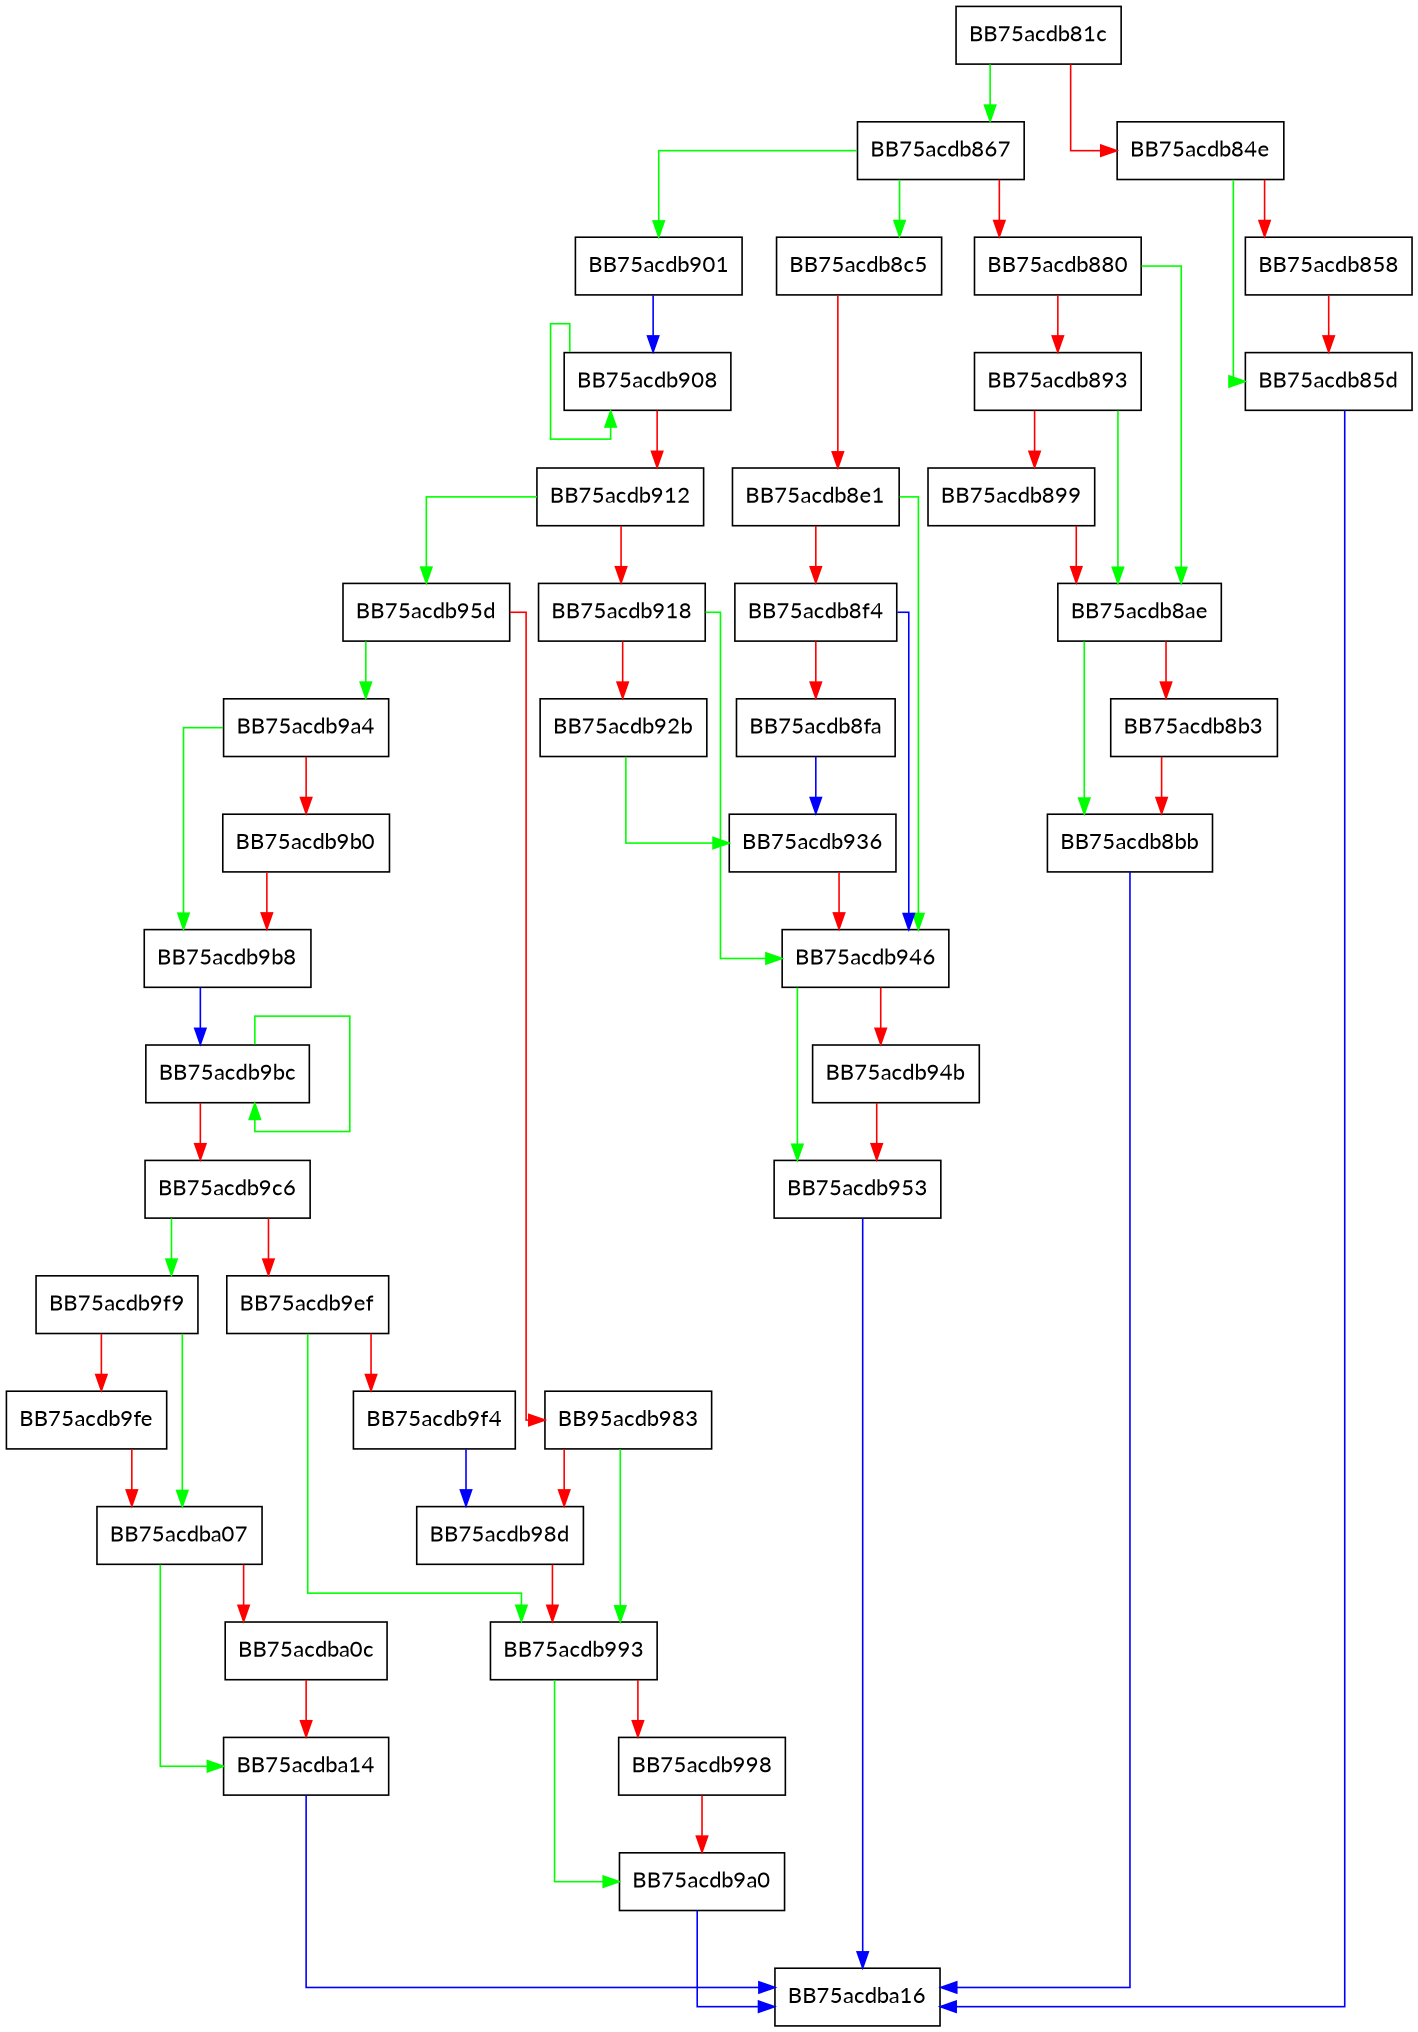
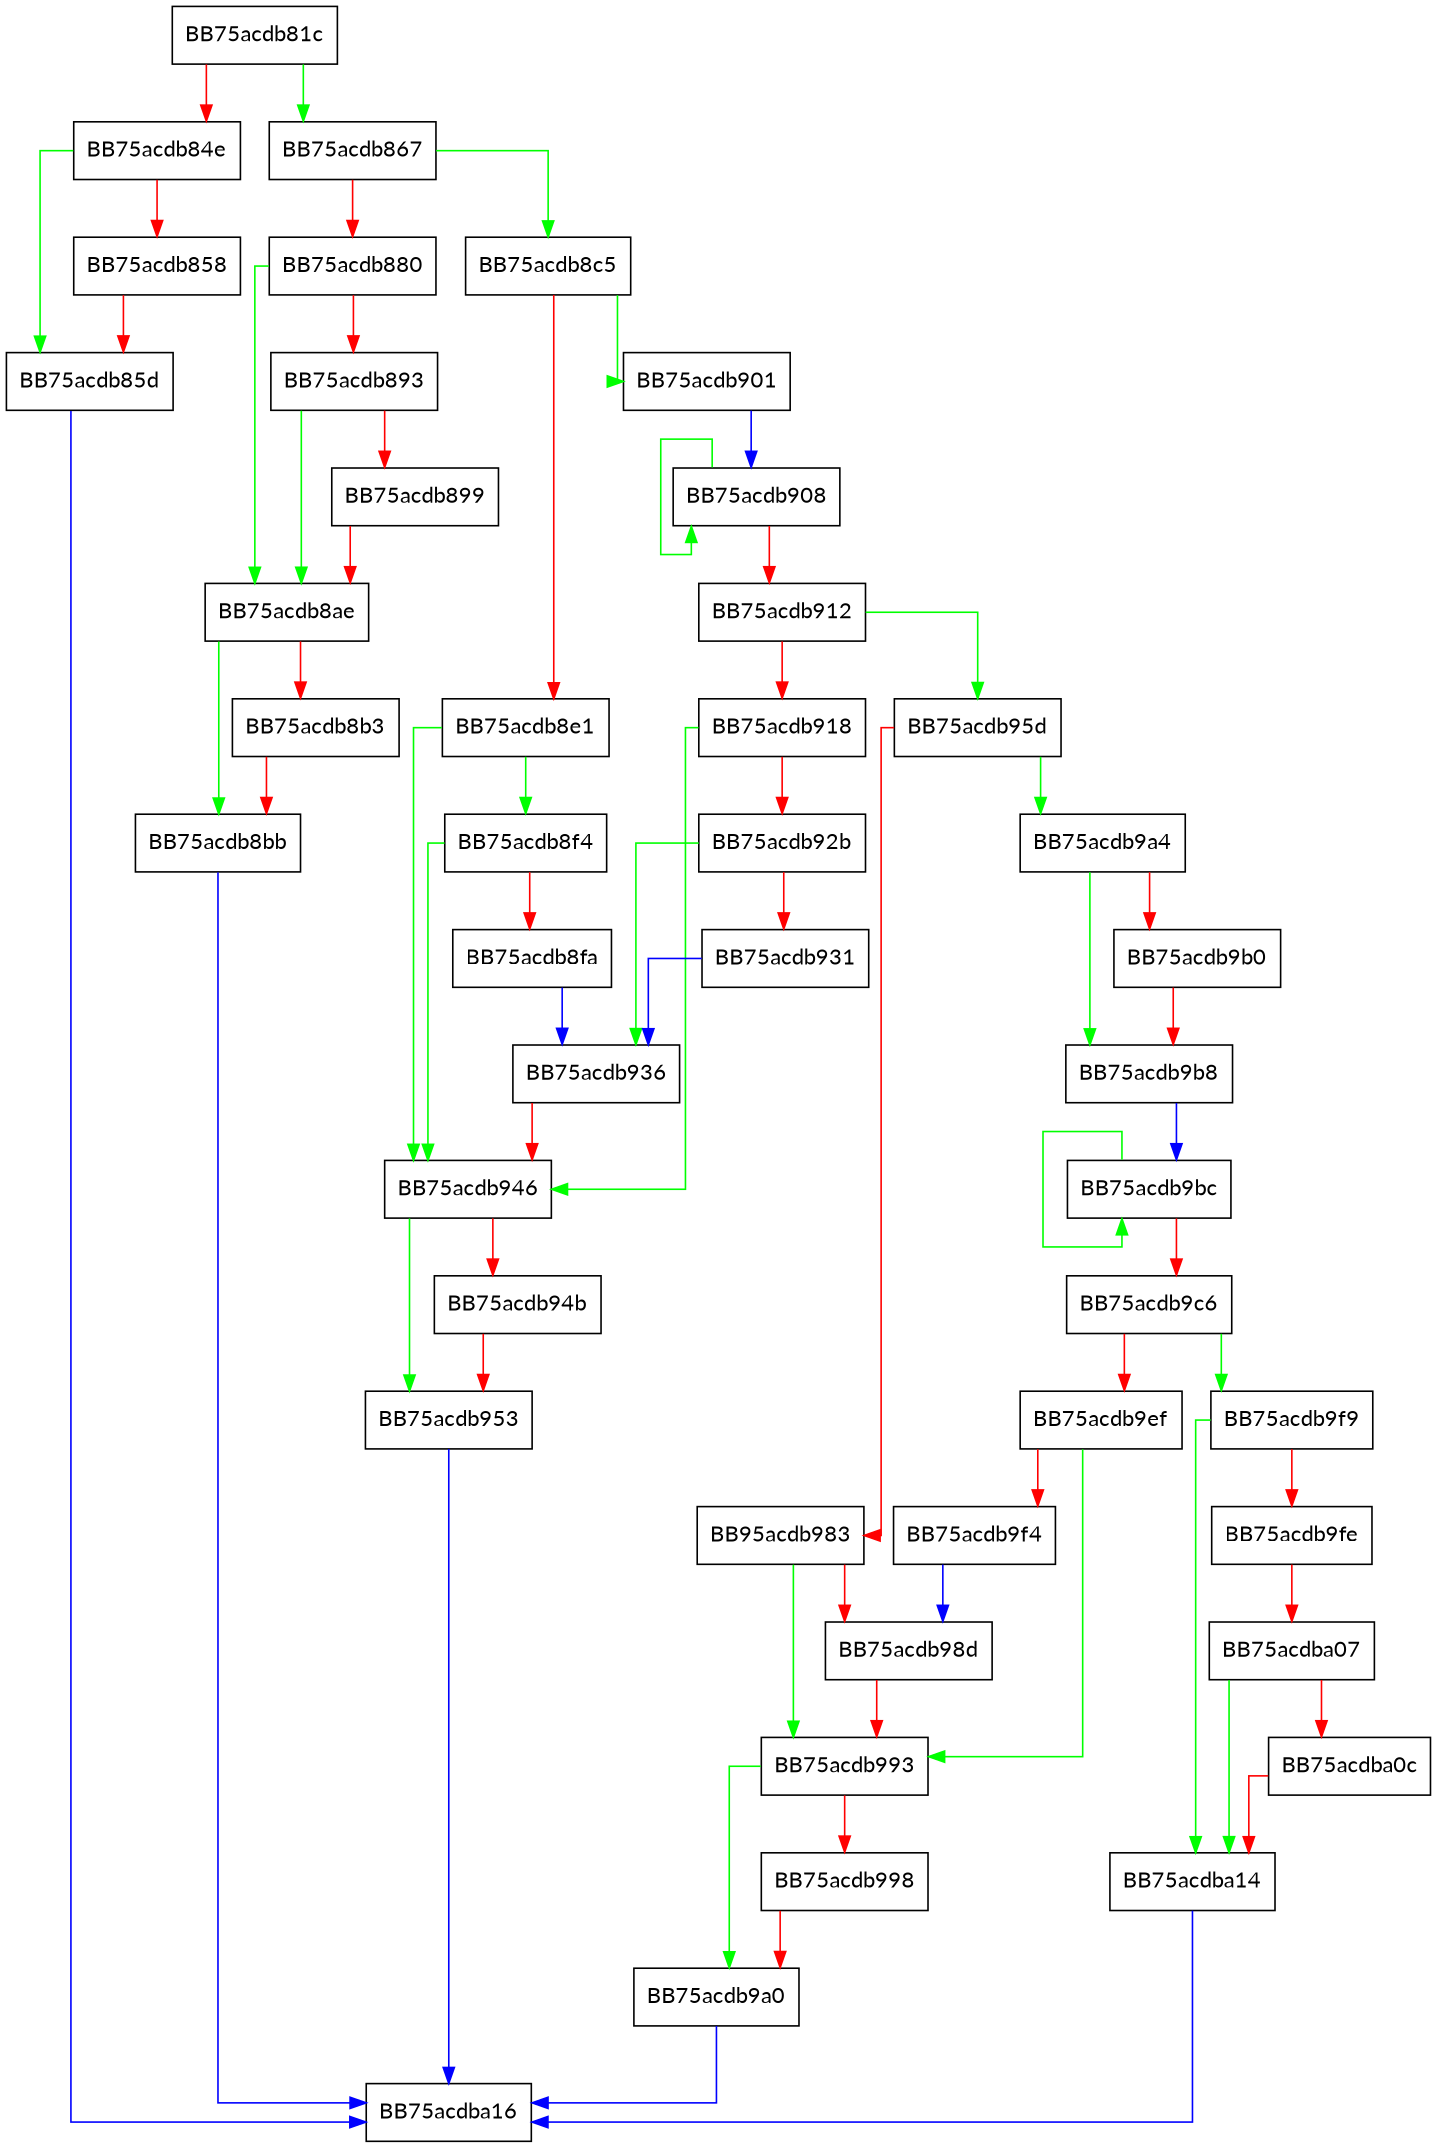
(723, 151) -> (617, 339)
(816, 546) -> (526, 777)
(909, 757) -> (428, 985)
none -> (785, 958)
(182, 1412) -> (1196, 1621)
